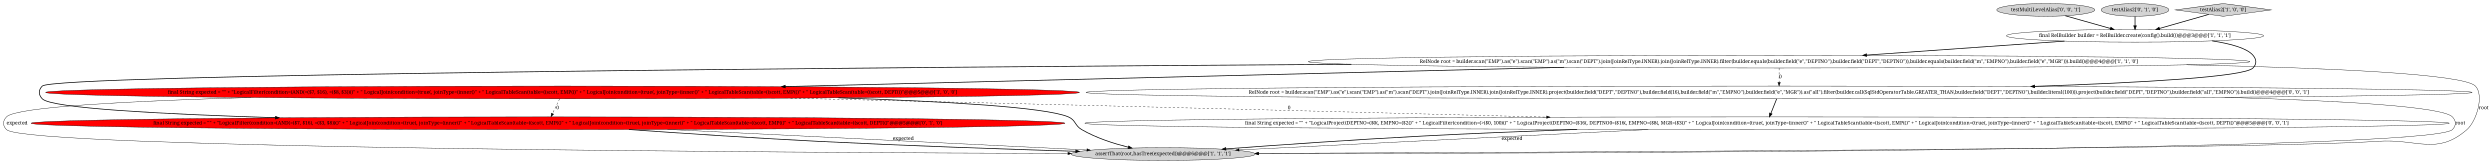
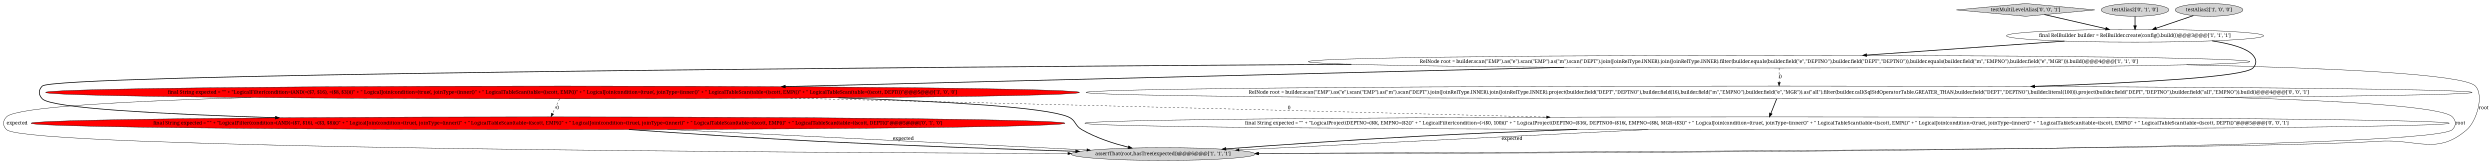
(2046, 10) -> (2026, 10)
(2223, 10) -> (2209, 10)
